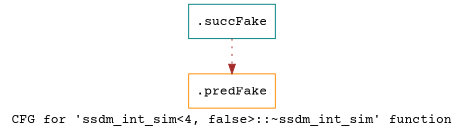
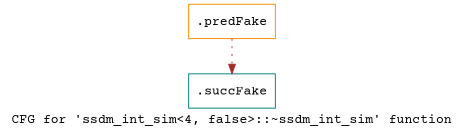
(232, 52) -> (232, 52)
